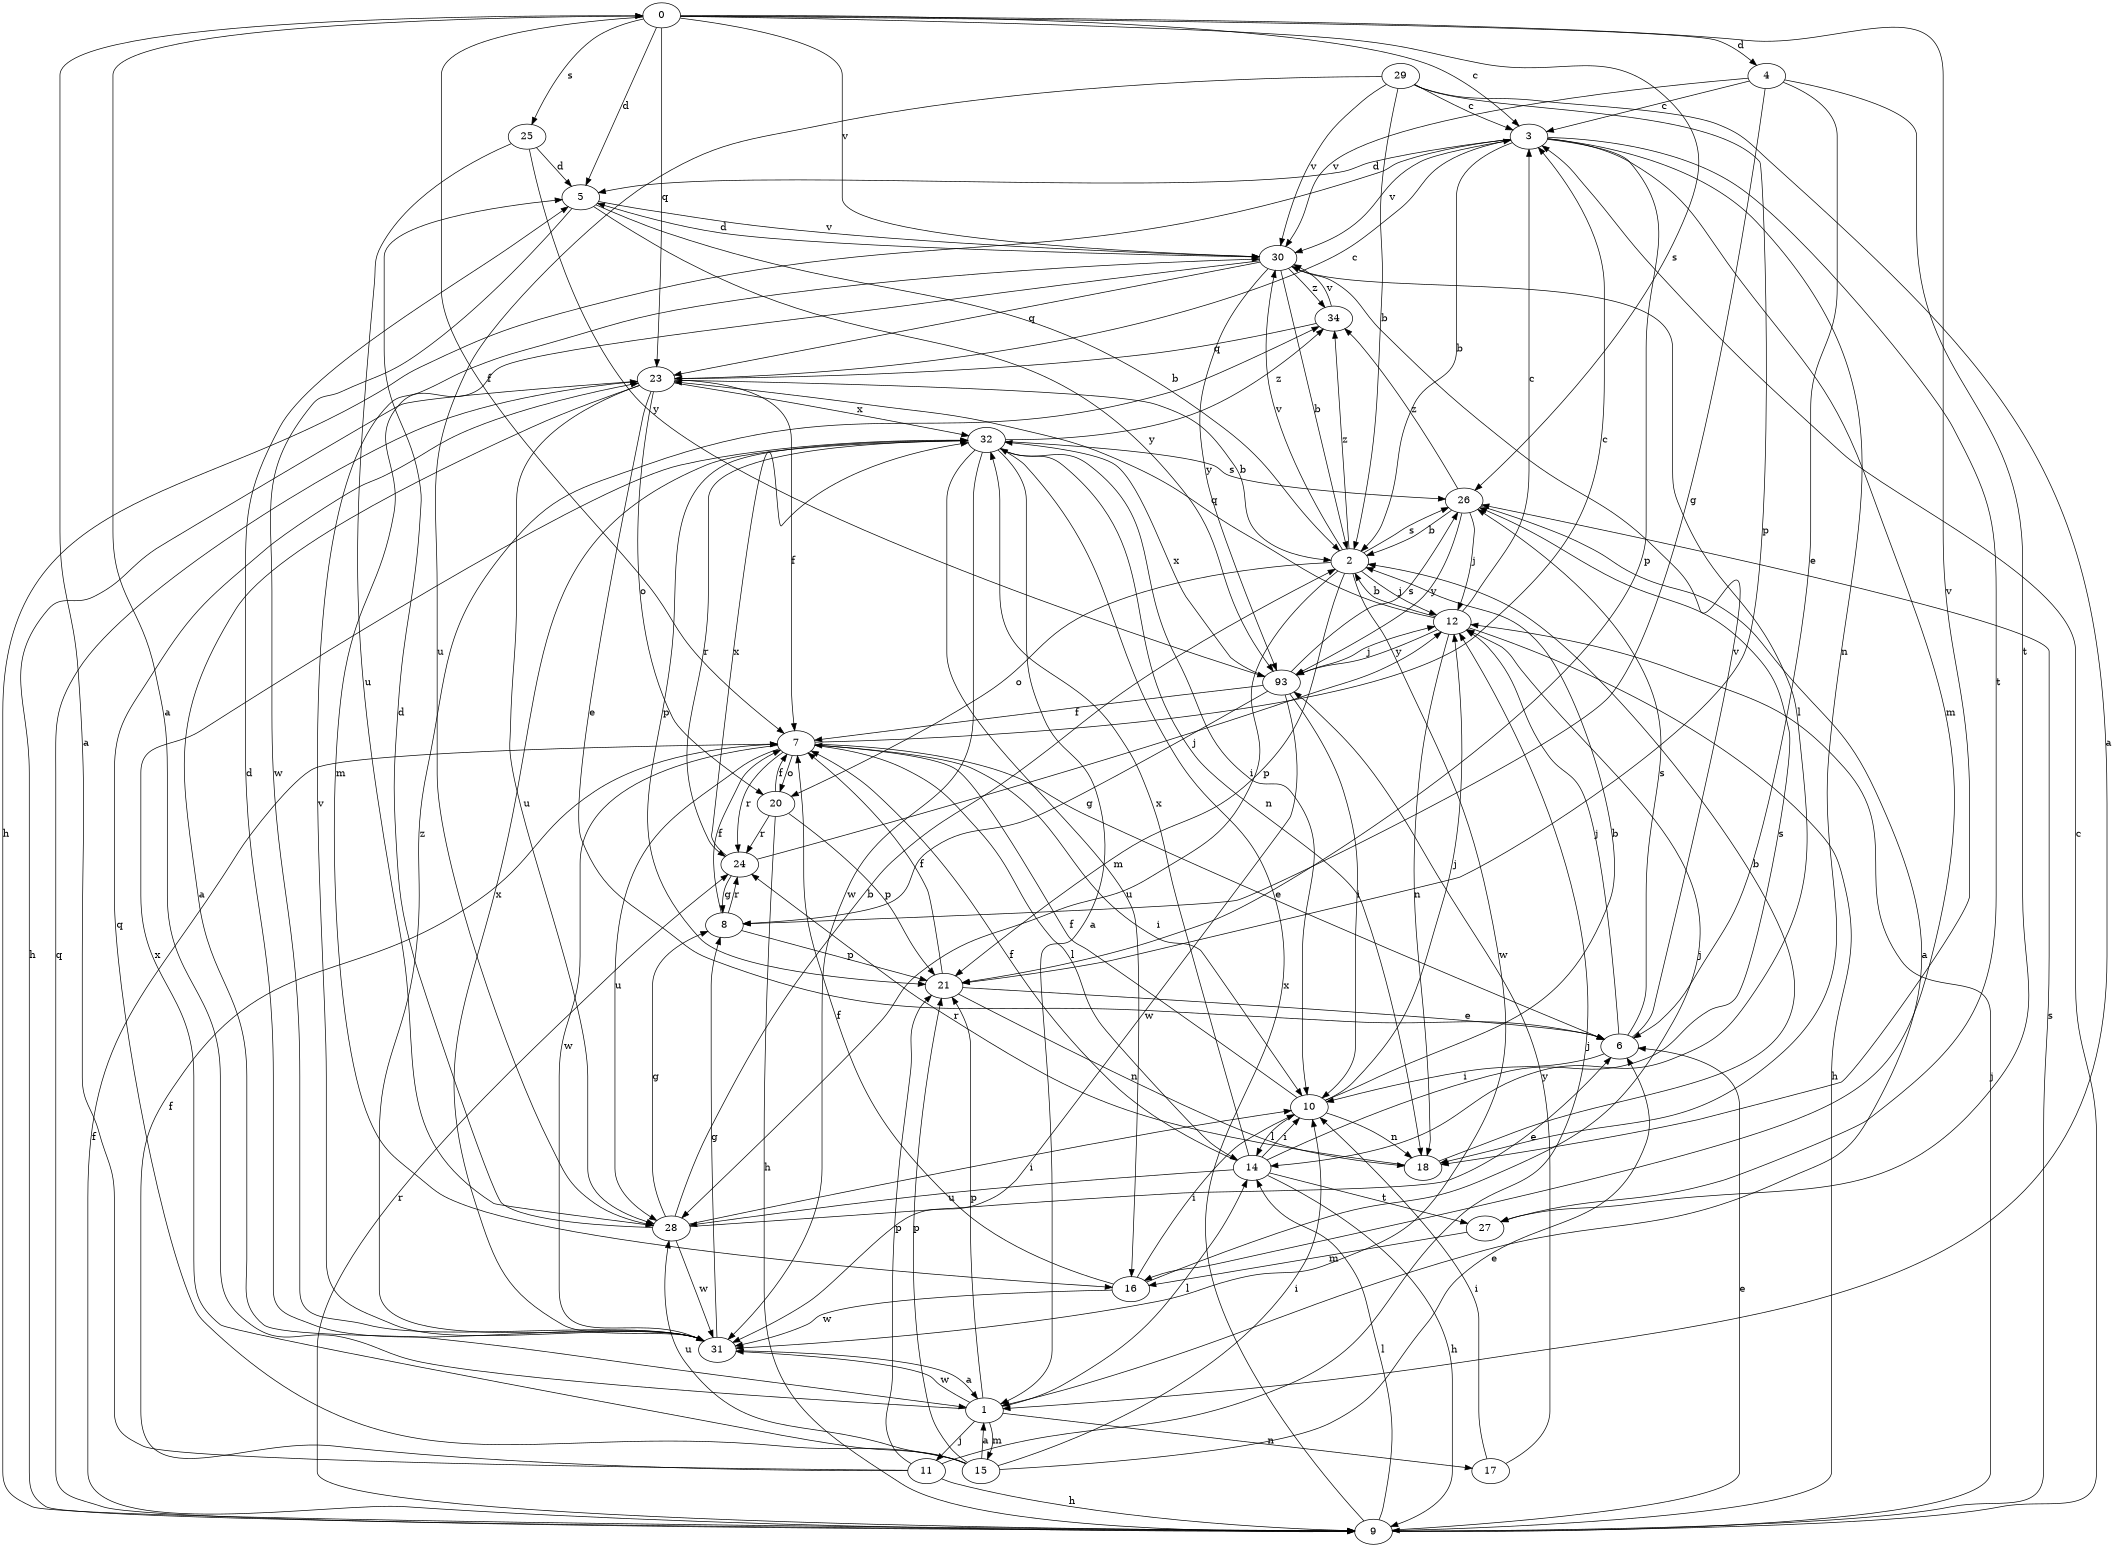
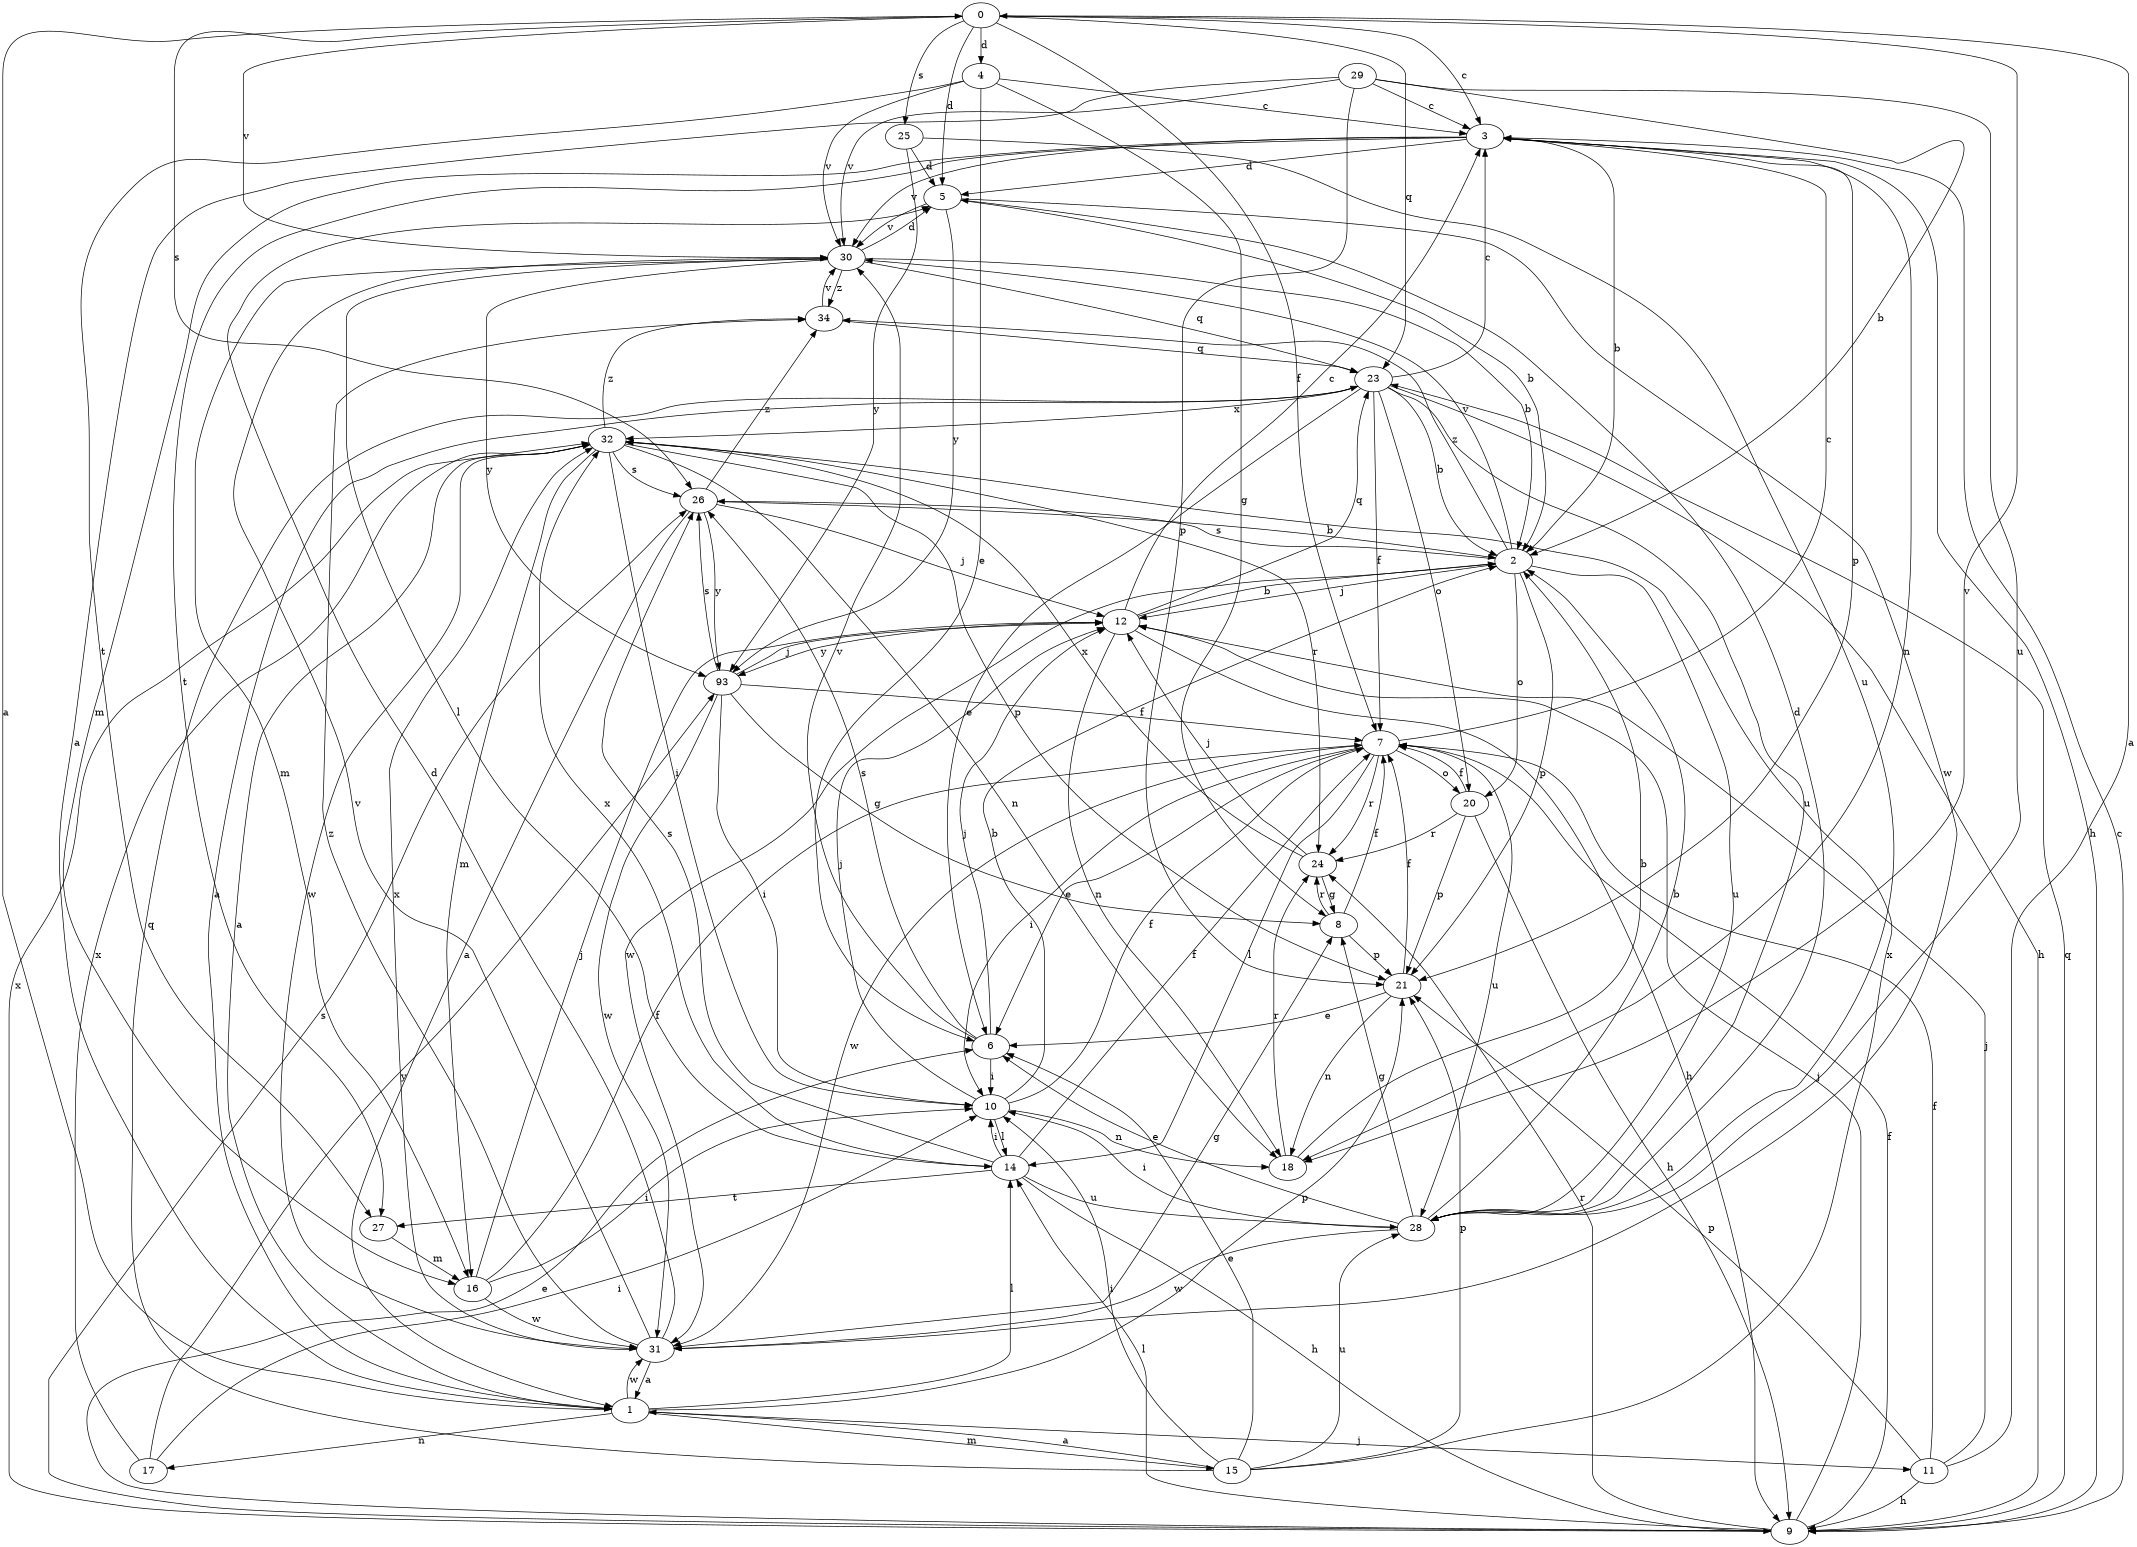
(1156, 532) -> (119, 872)
